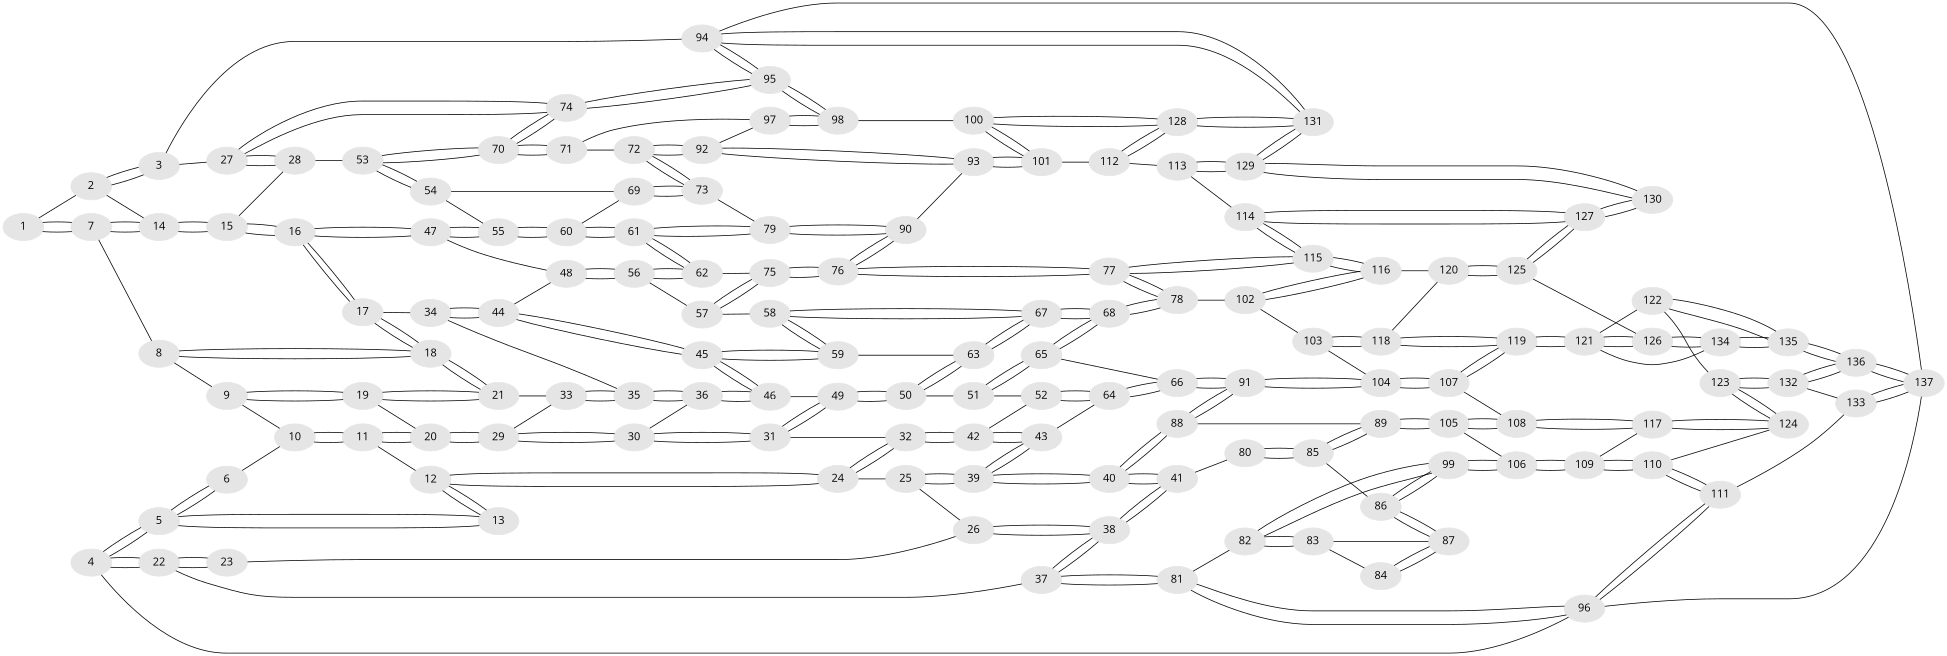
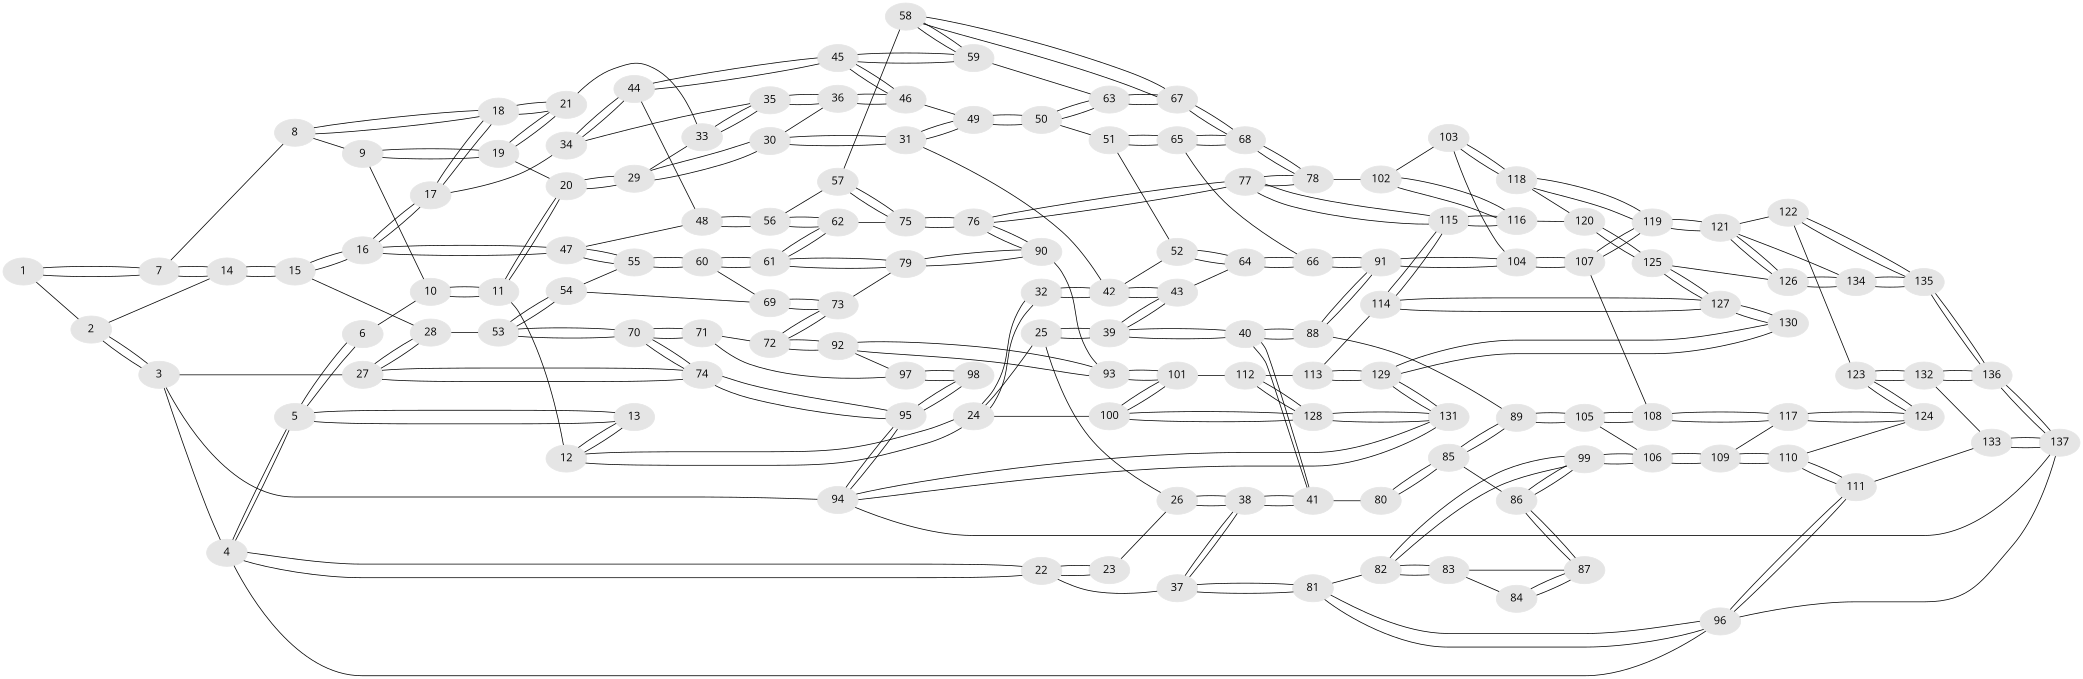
(906, 121) -> (1042, 416)
(838, 437) -> (1022, 201)
none -> (191, 465)
